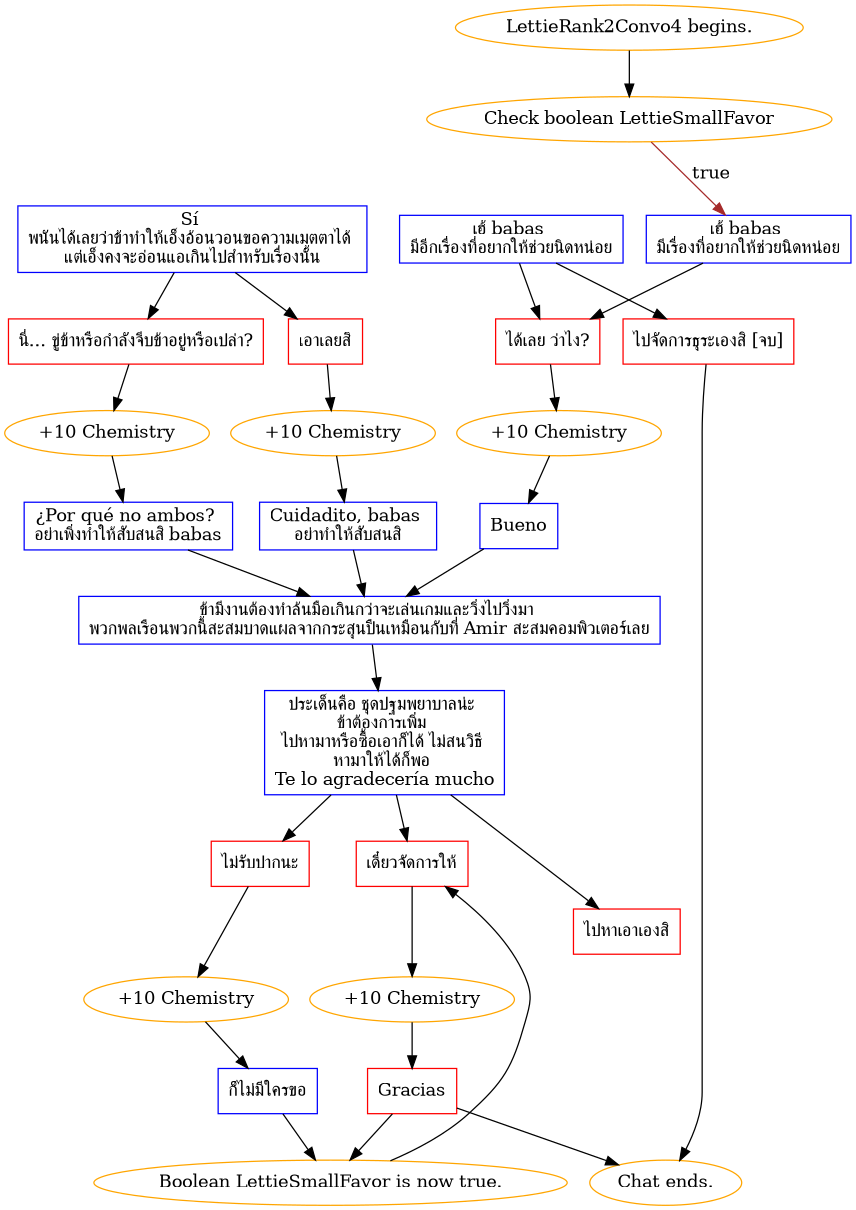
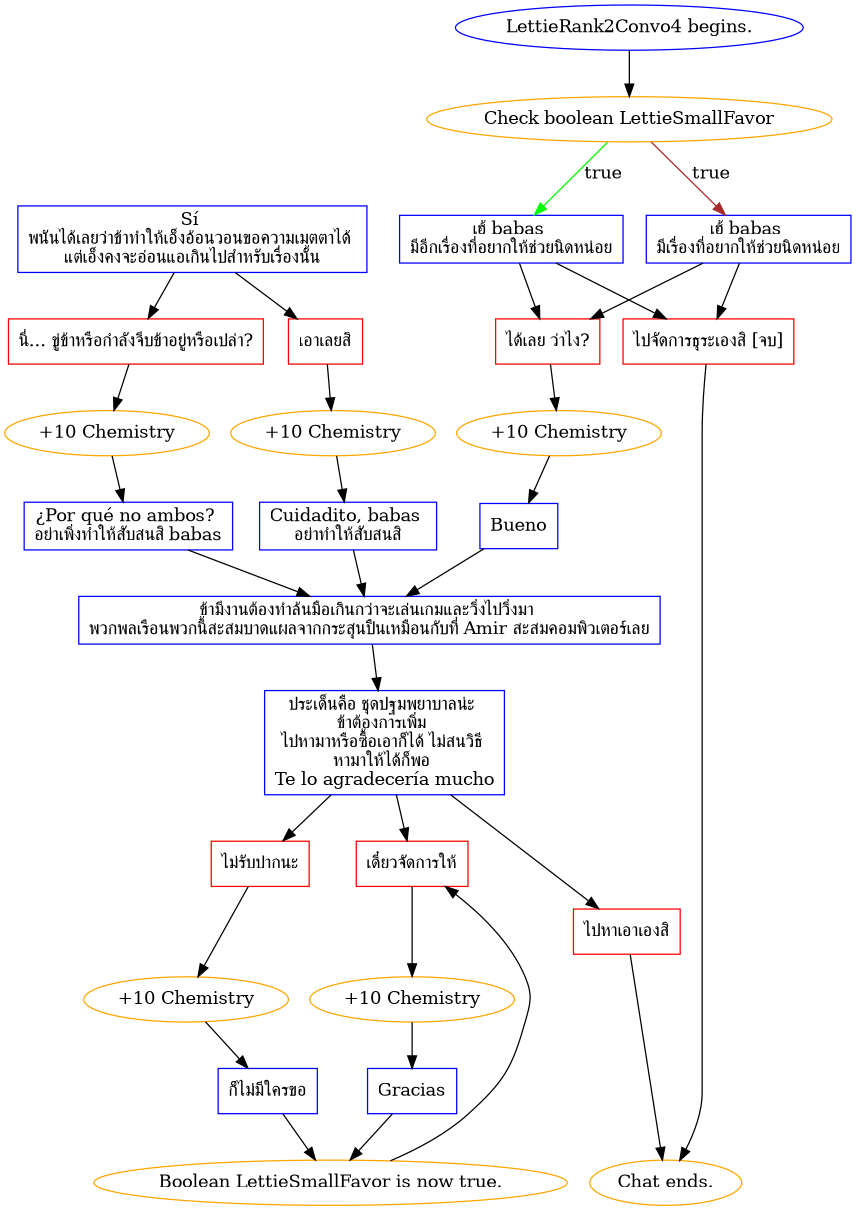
(629, 28) -> (629, 28)
none -> (576, 174)
none -> (731, 285)
(412, 1091) -> (412, 1091)
(531, 1134) -> (645, 1051)
